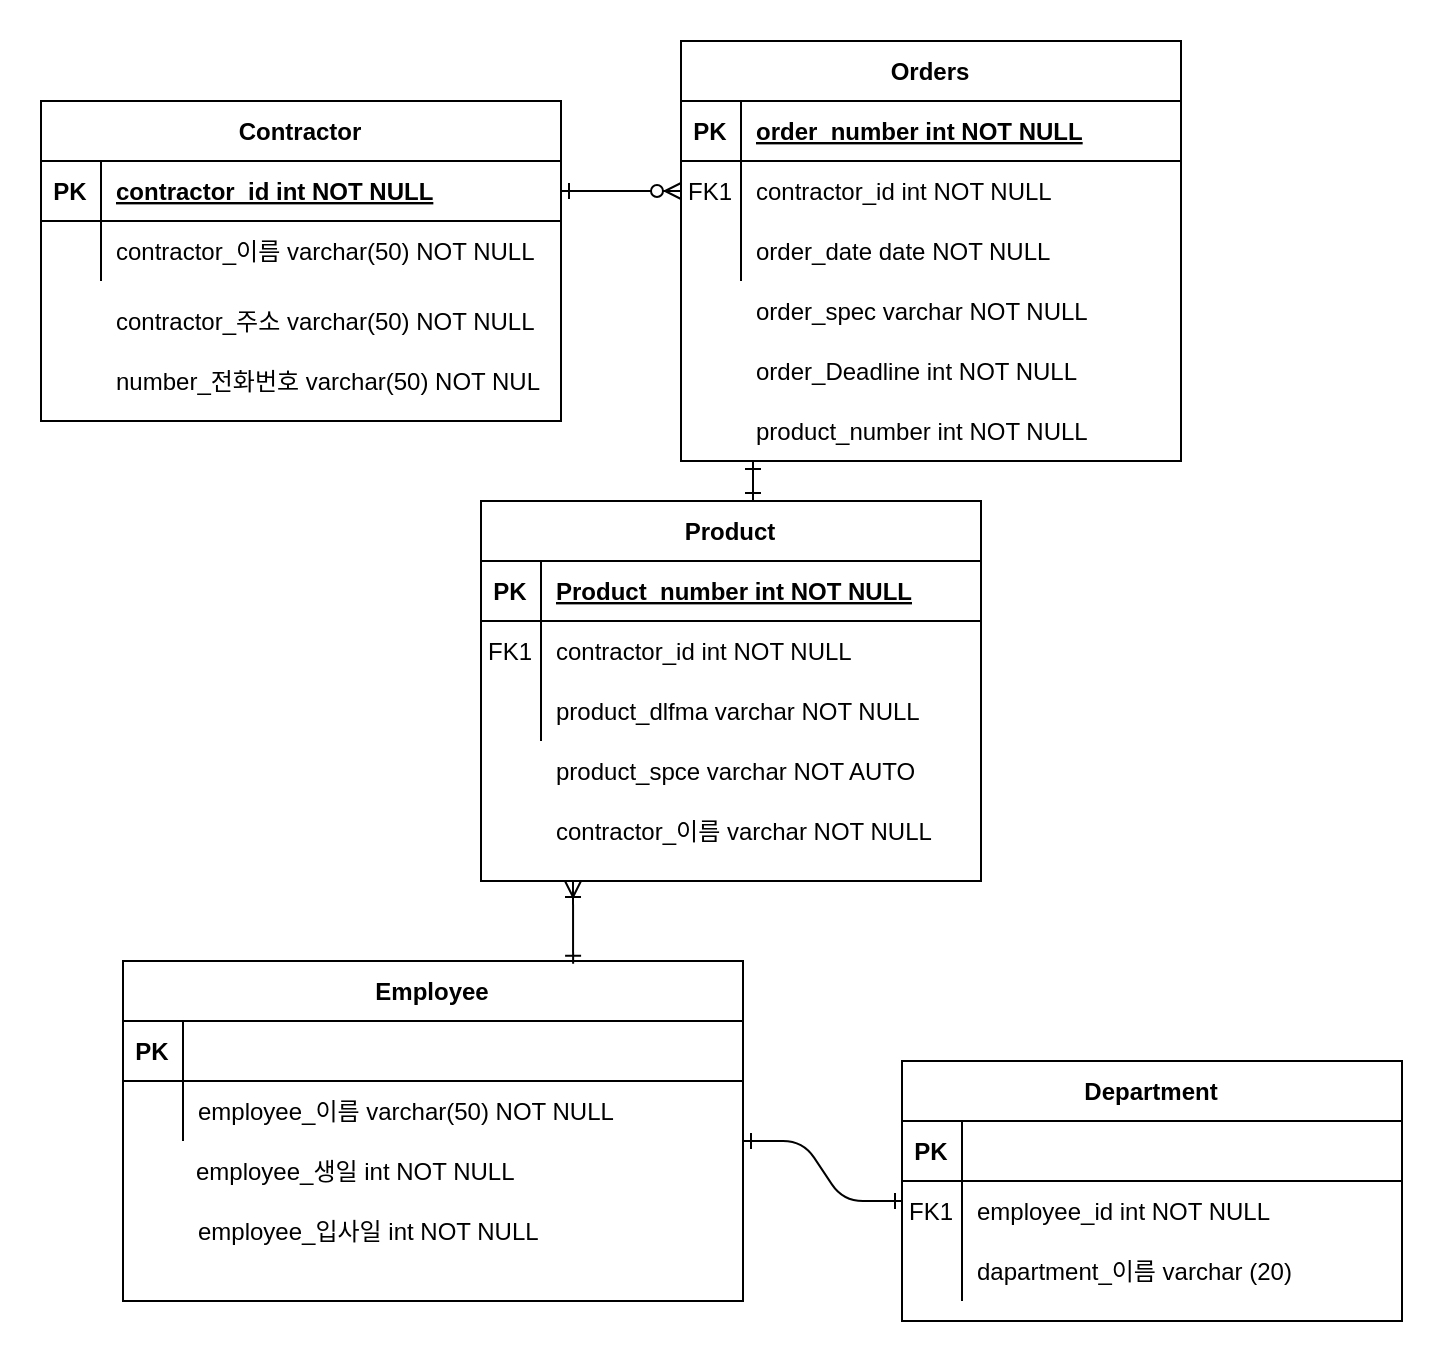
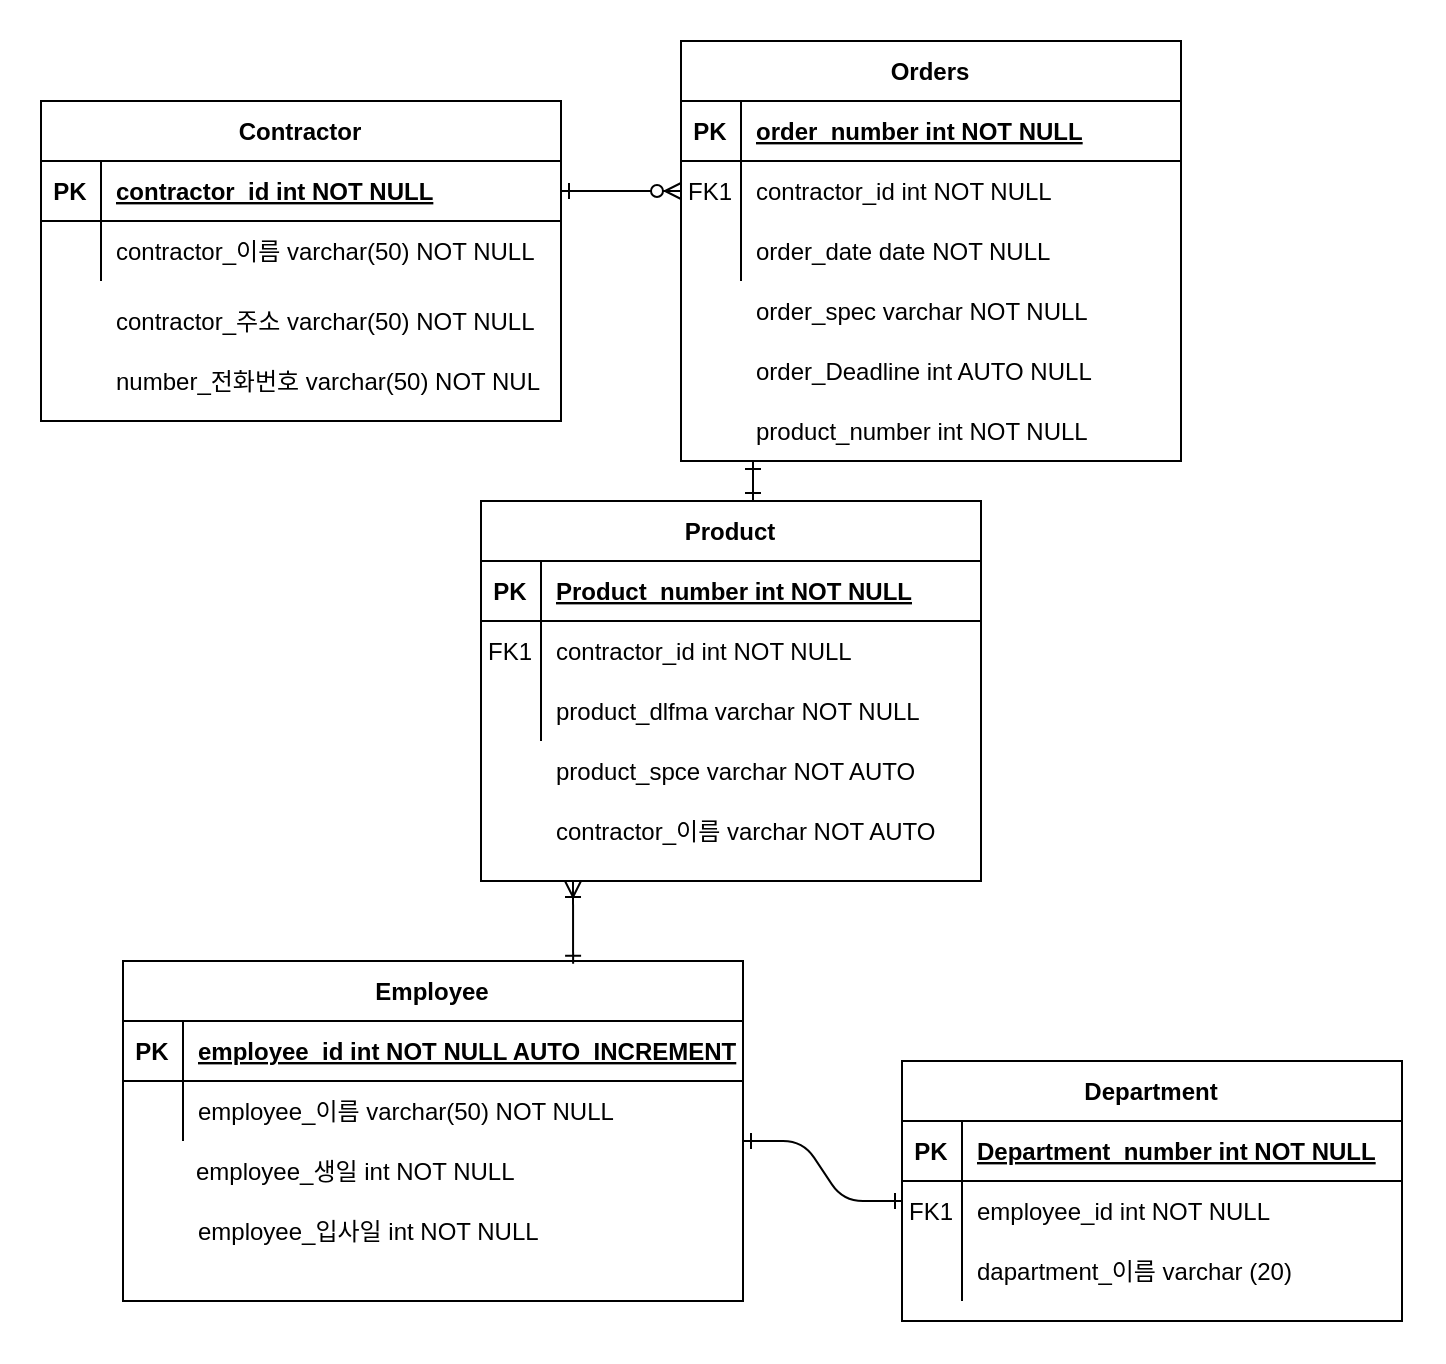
(919, 372) -> (925, 372)
(759, 832) -> (759, 832)
none -> (463, 1051)
none -> (1182, 1151)
